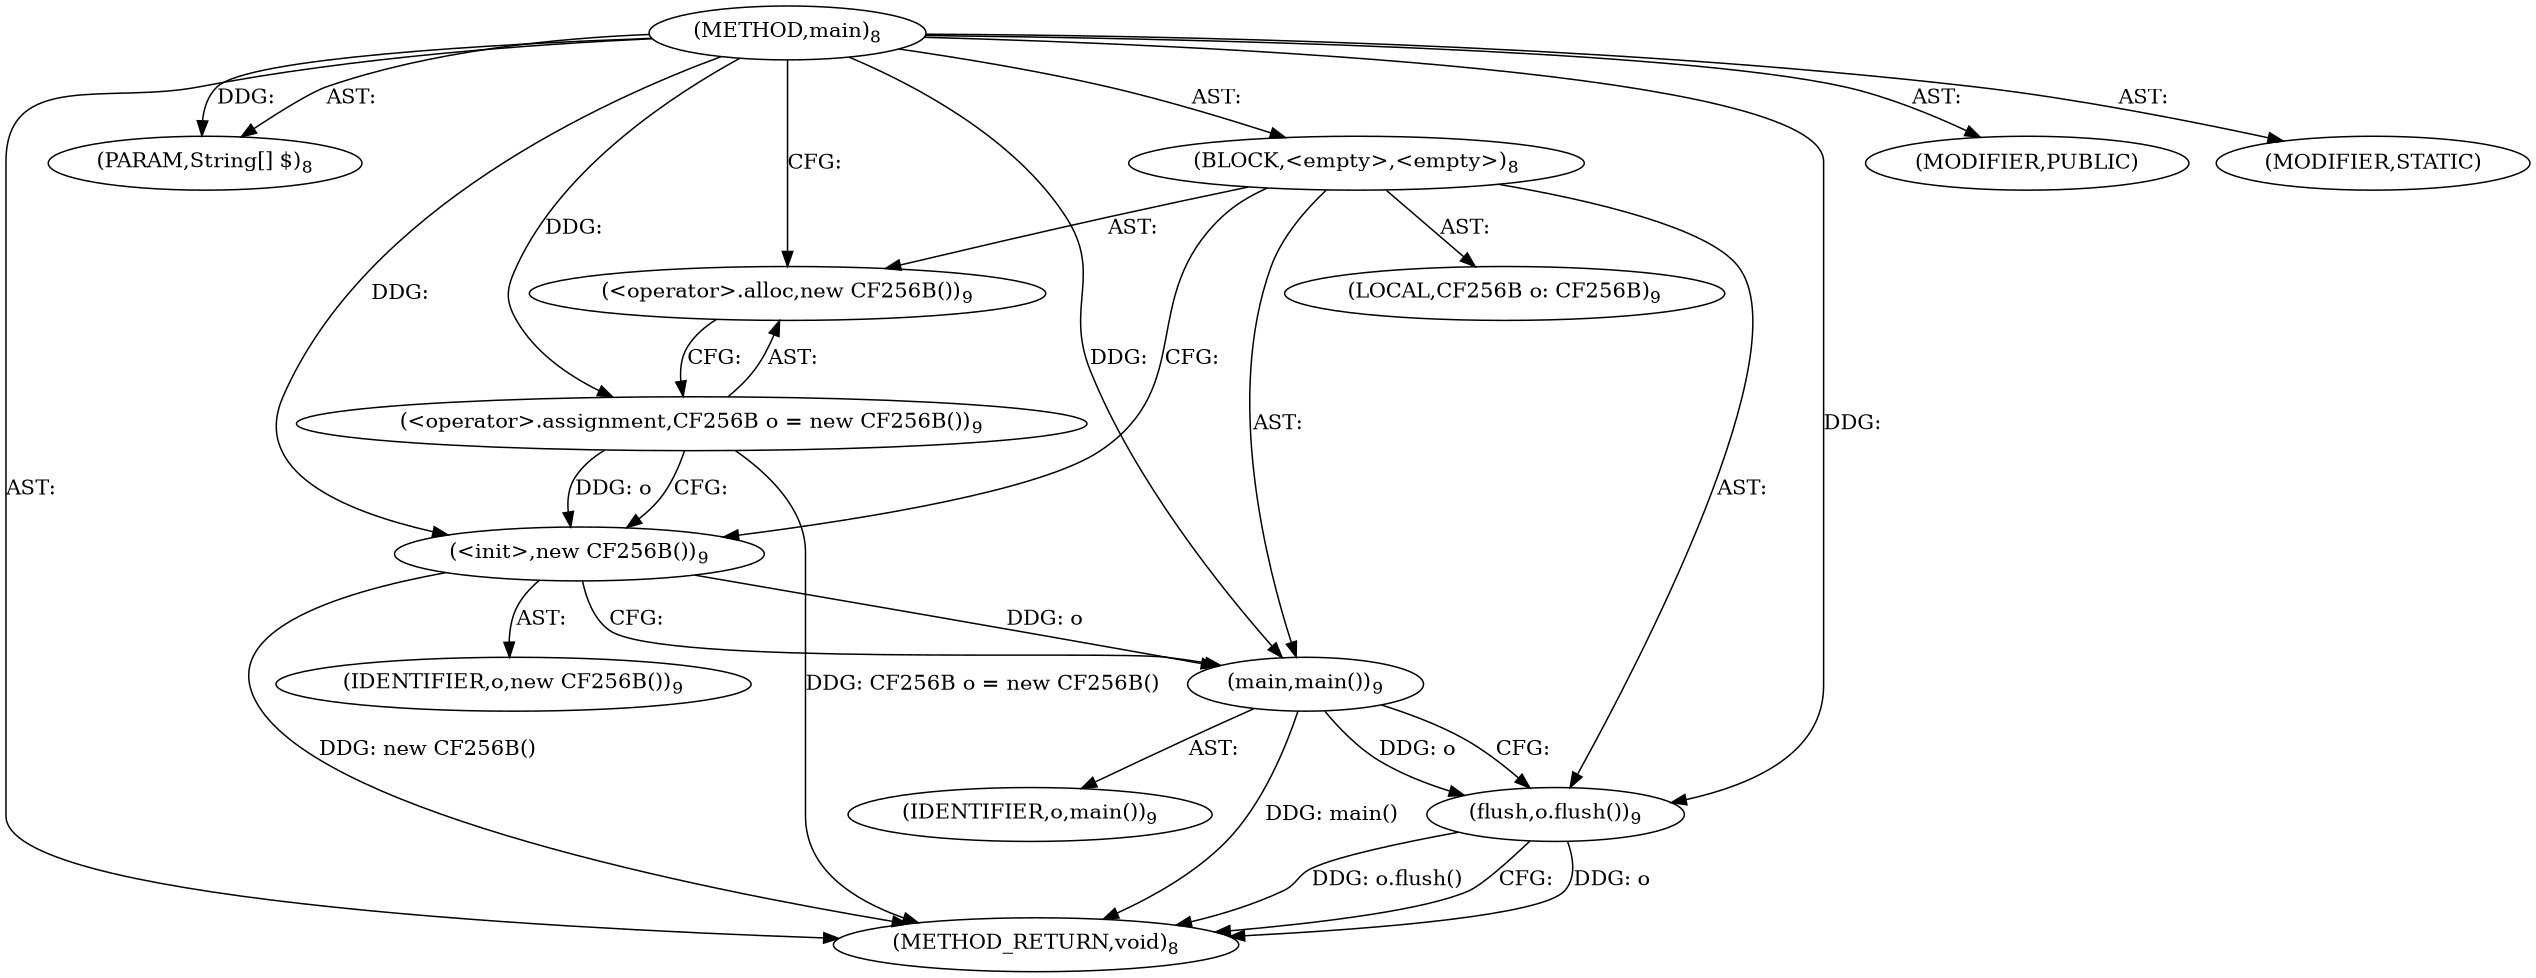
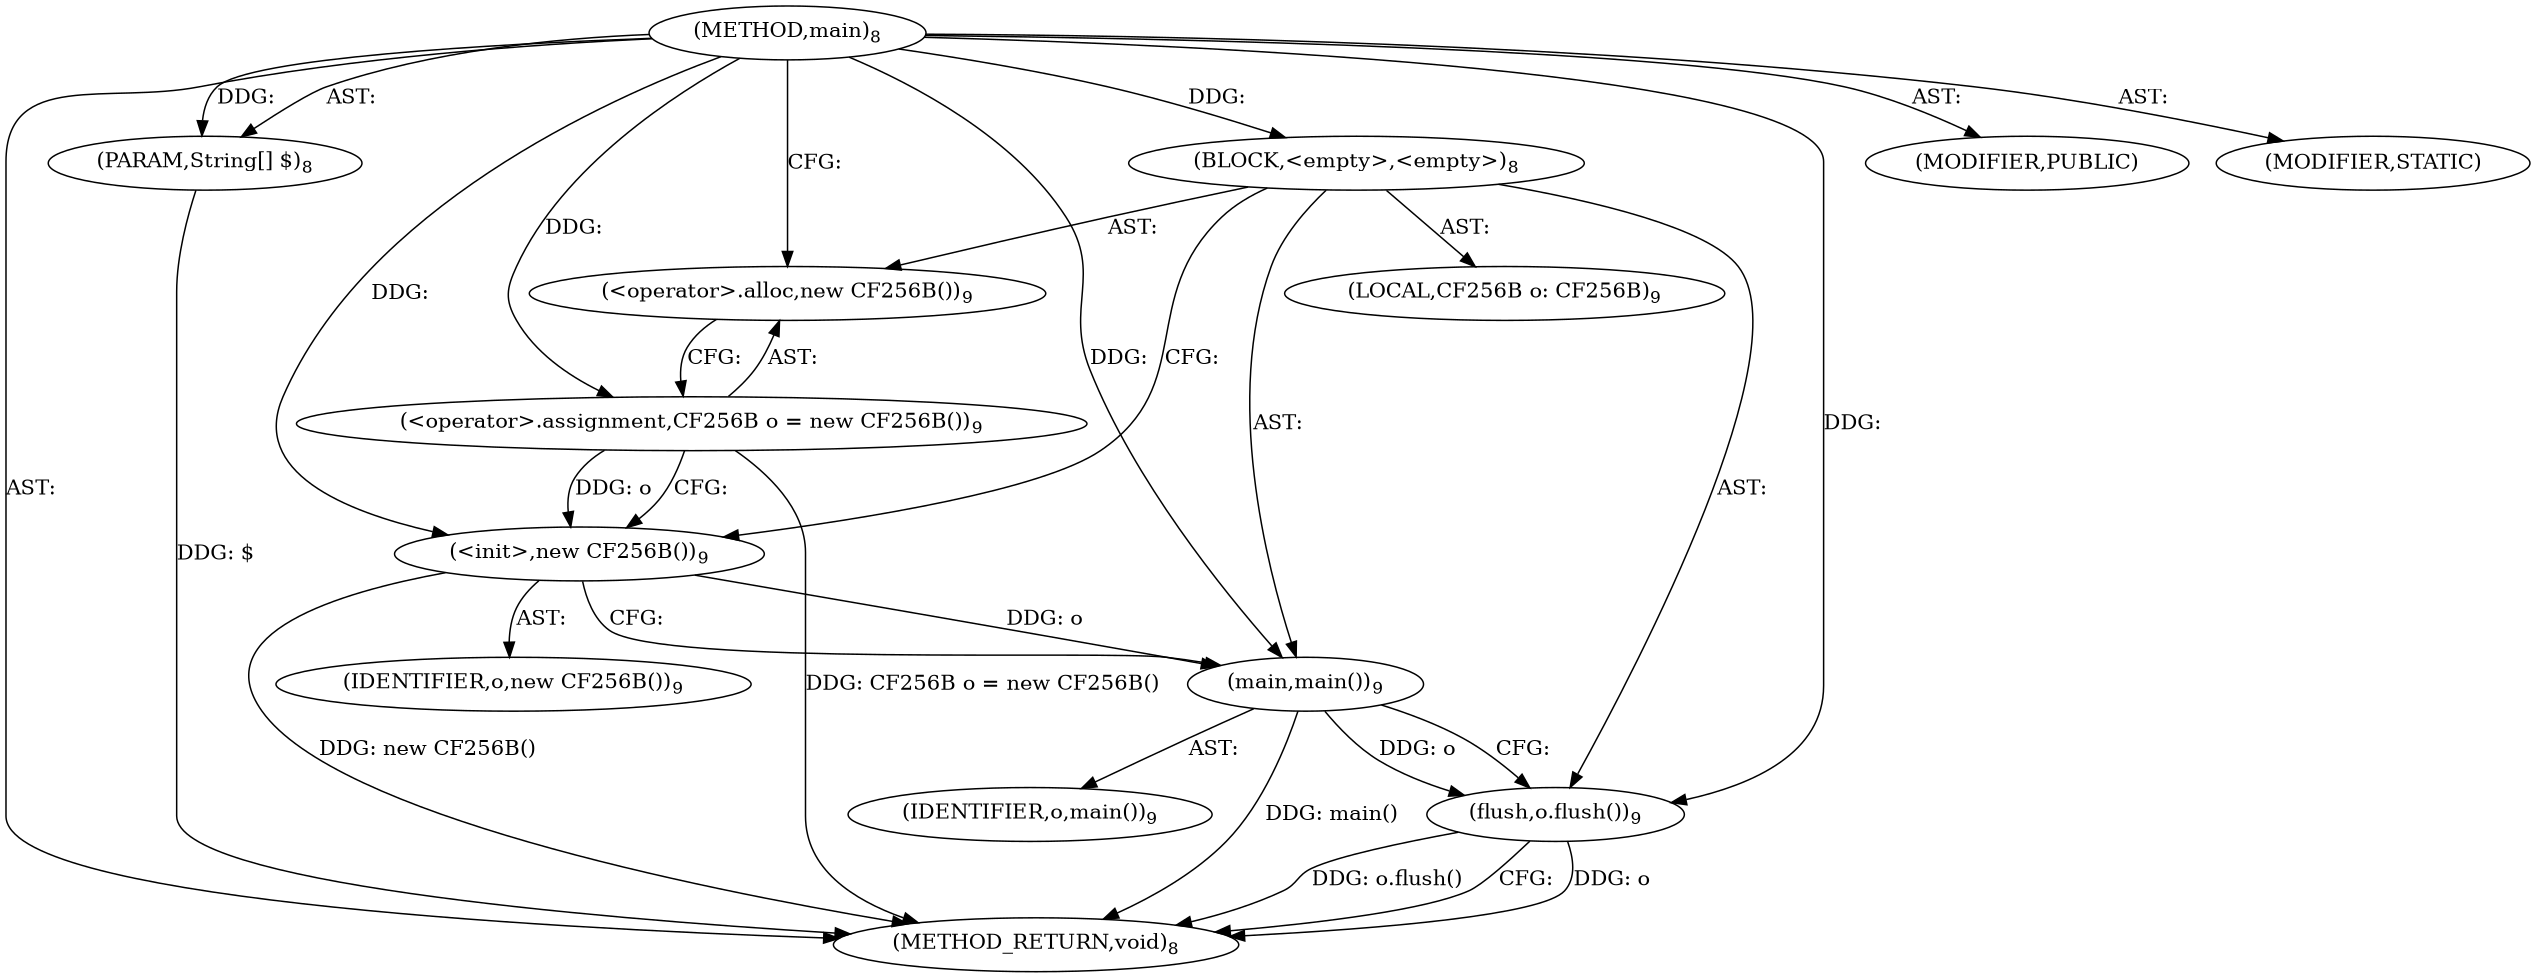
(1220, 98) -> (1220, 98)
none -> (192, 836)
